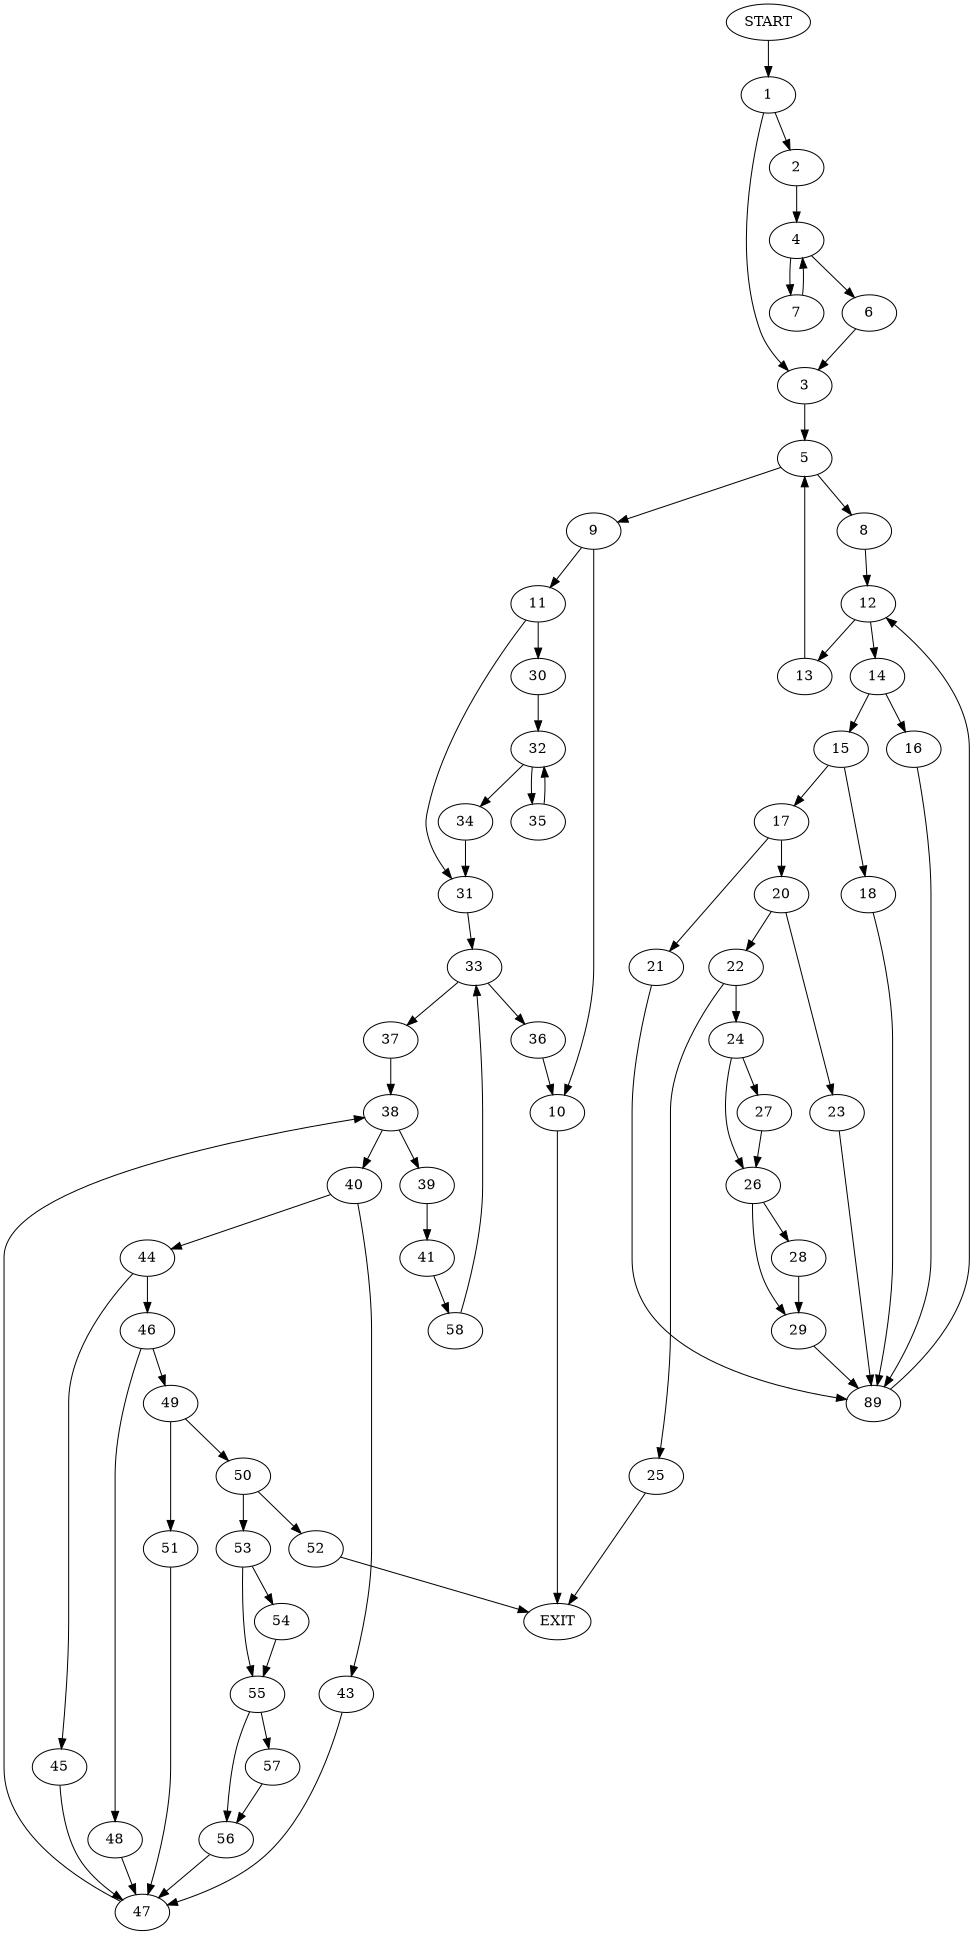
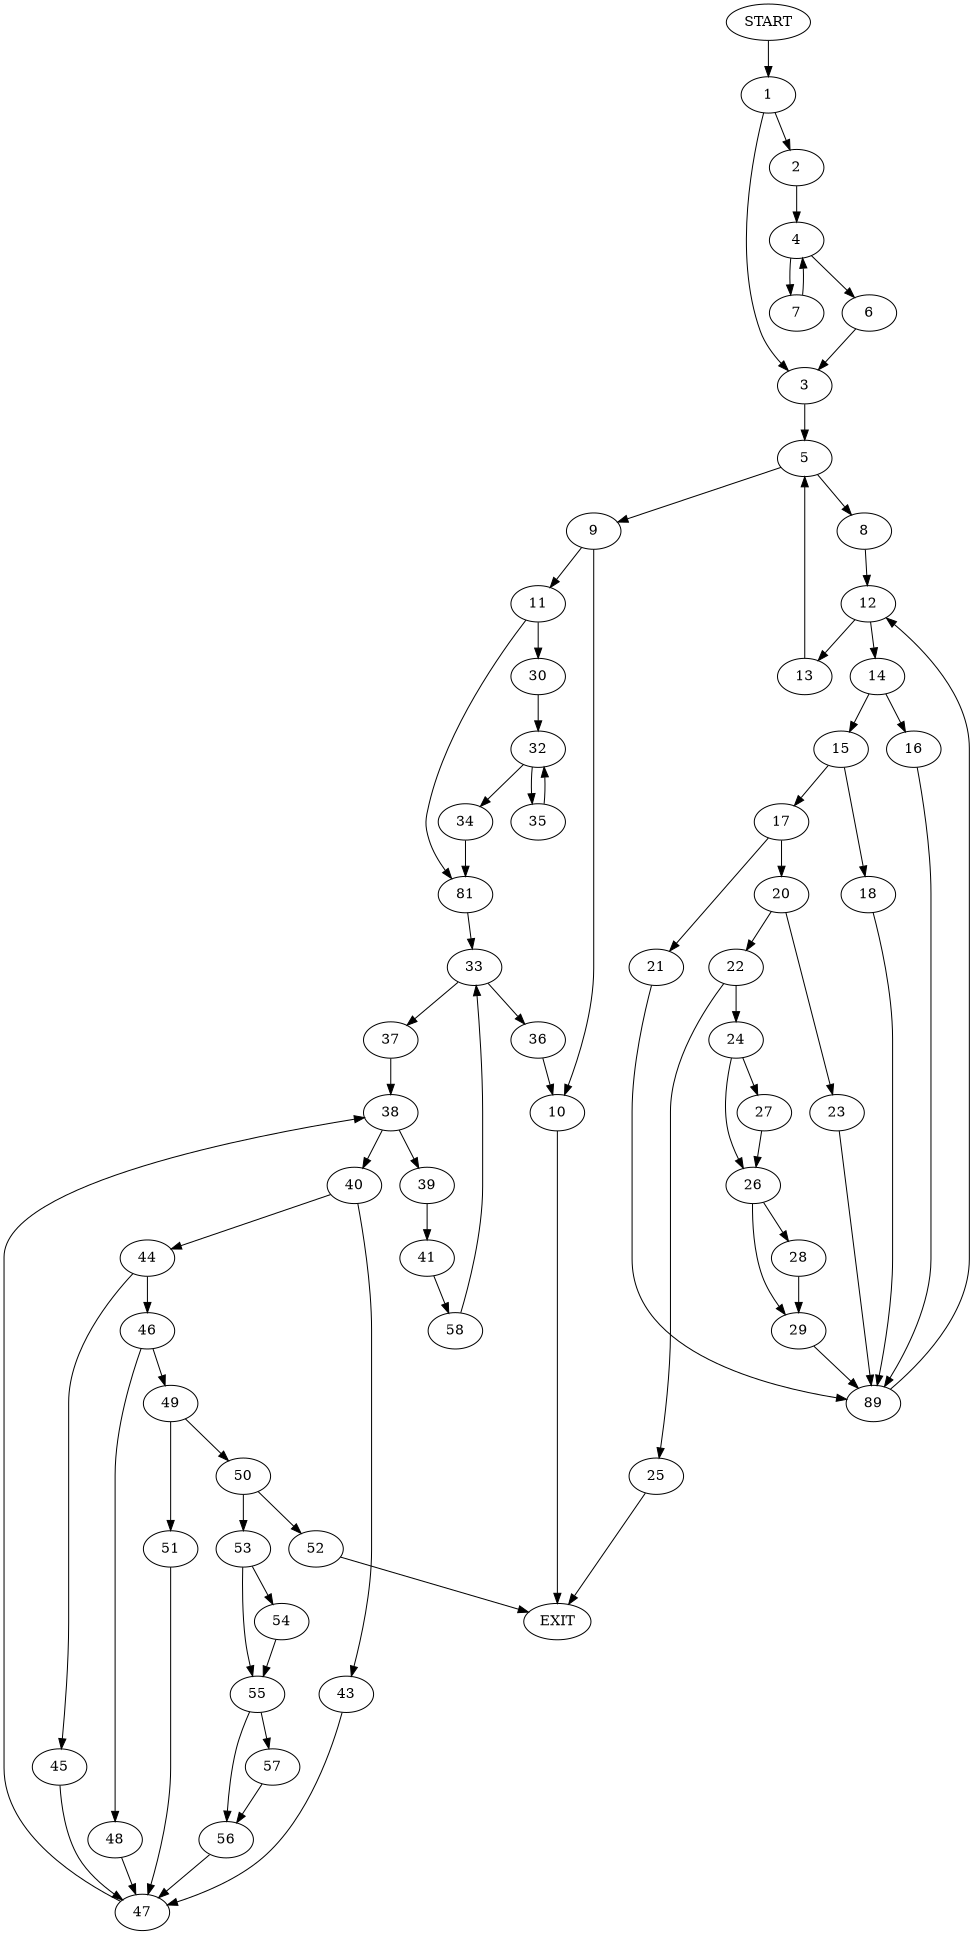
(465, 895) -> (465, 895)
